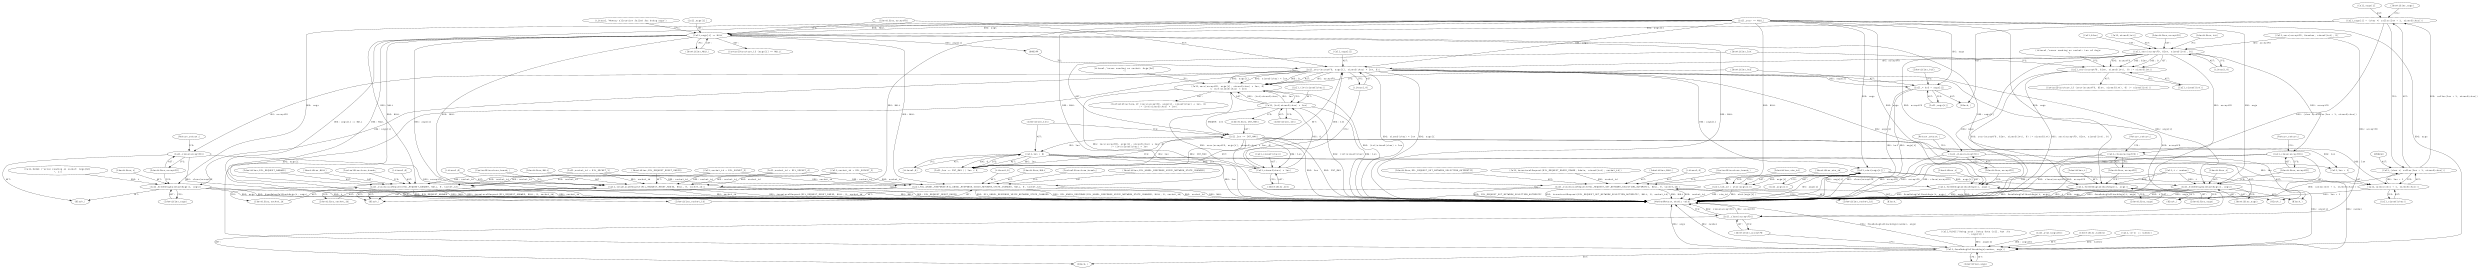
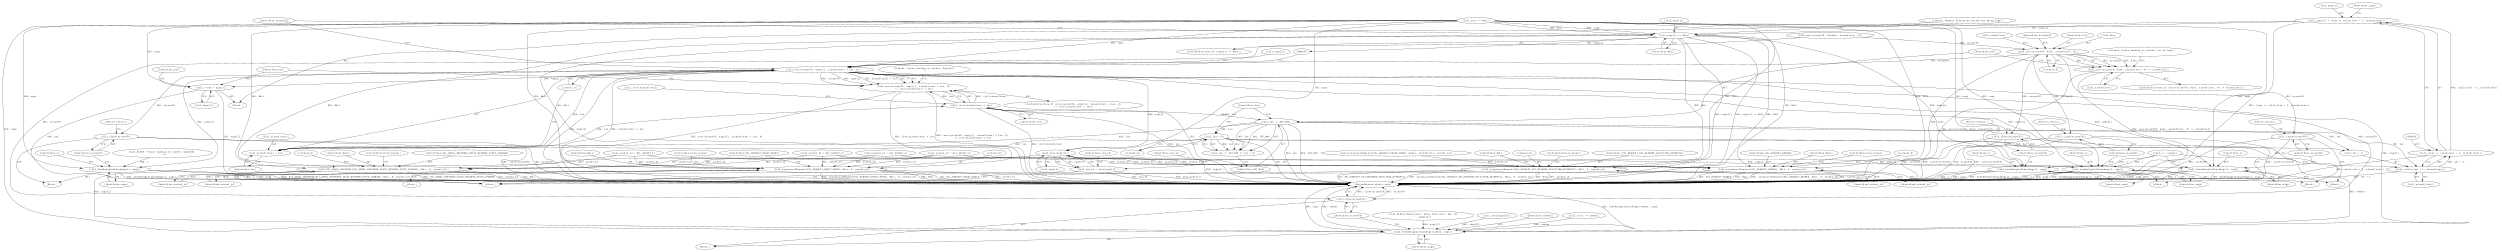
(1317, 137) -> (603, 129)
(1080, 159) -> (1241, 161)
(2393, 187) -> (2421, 169)
